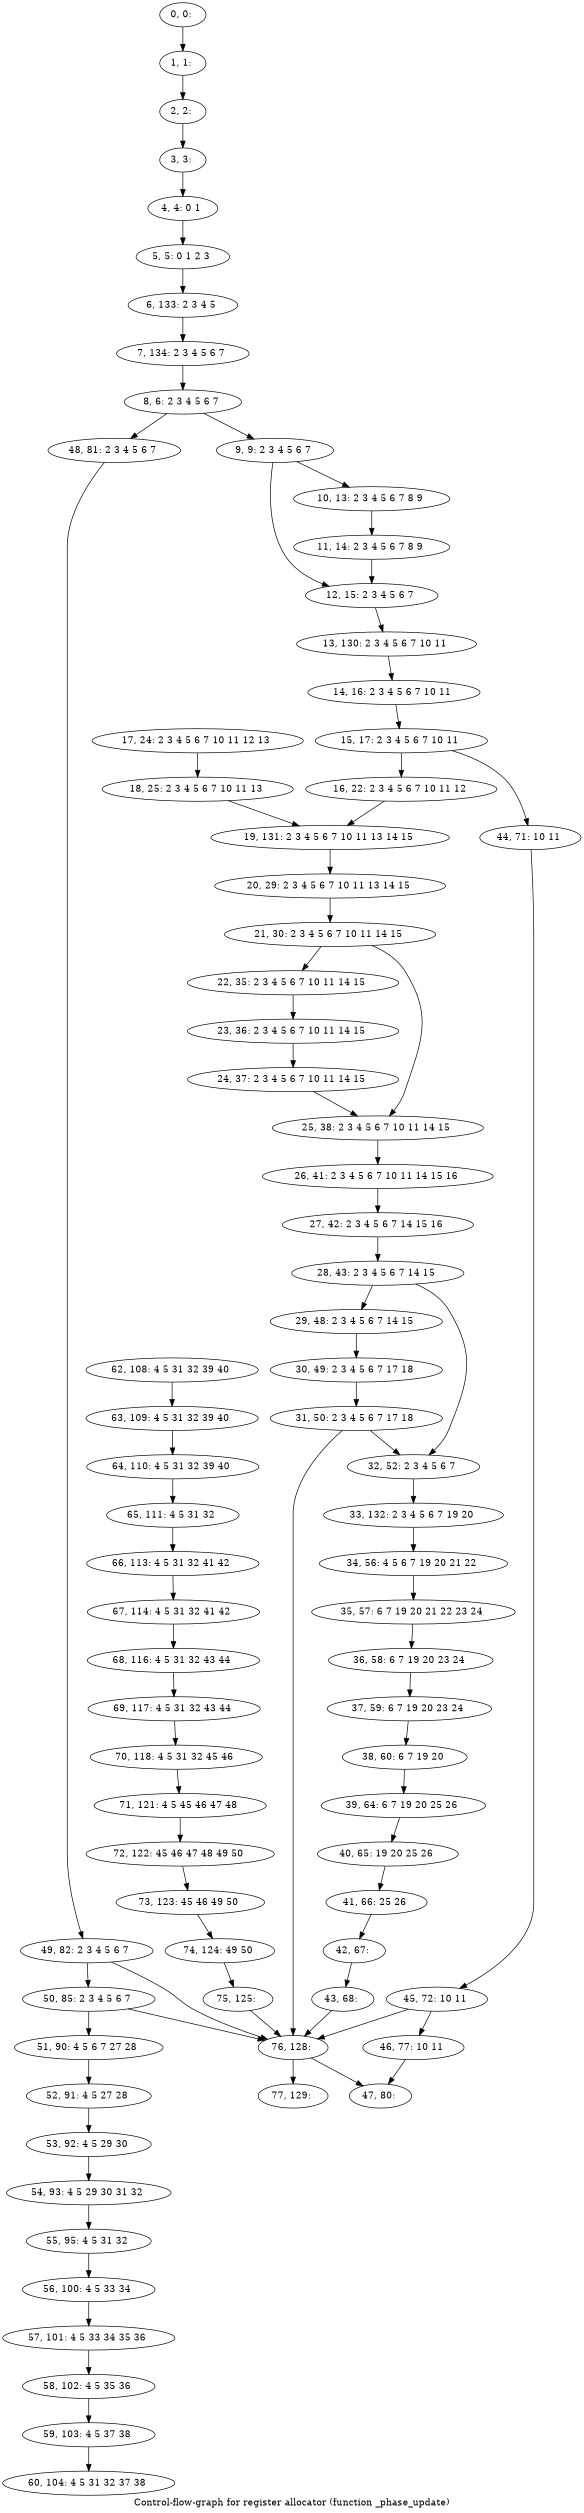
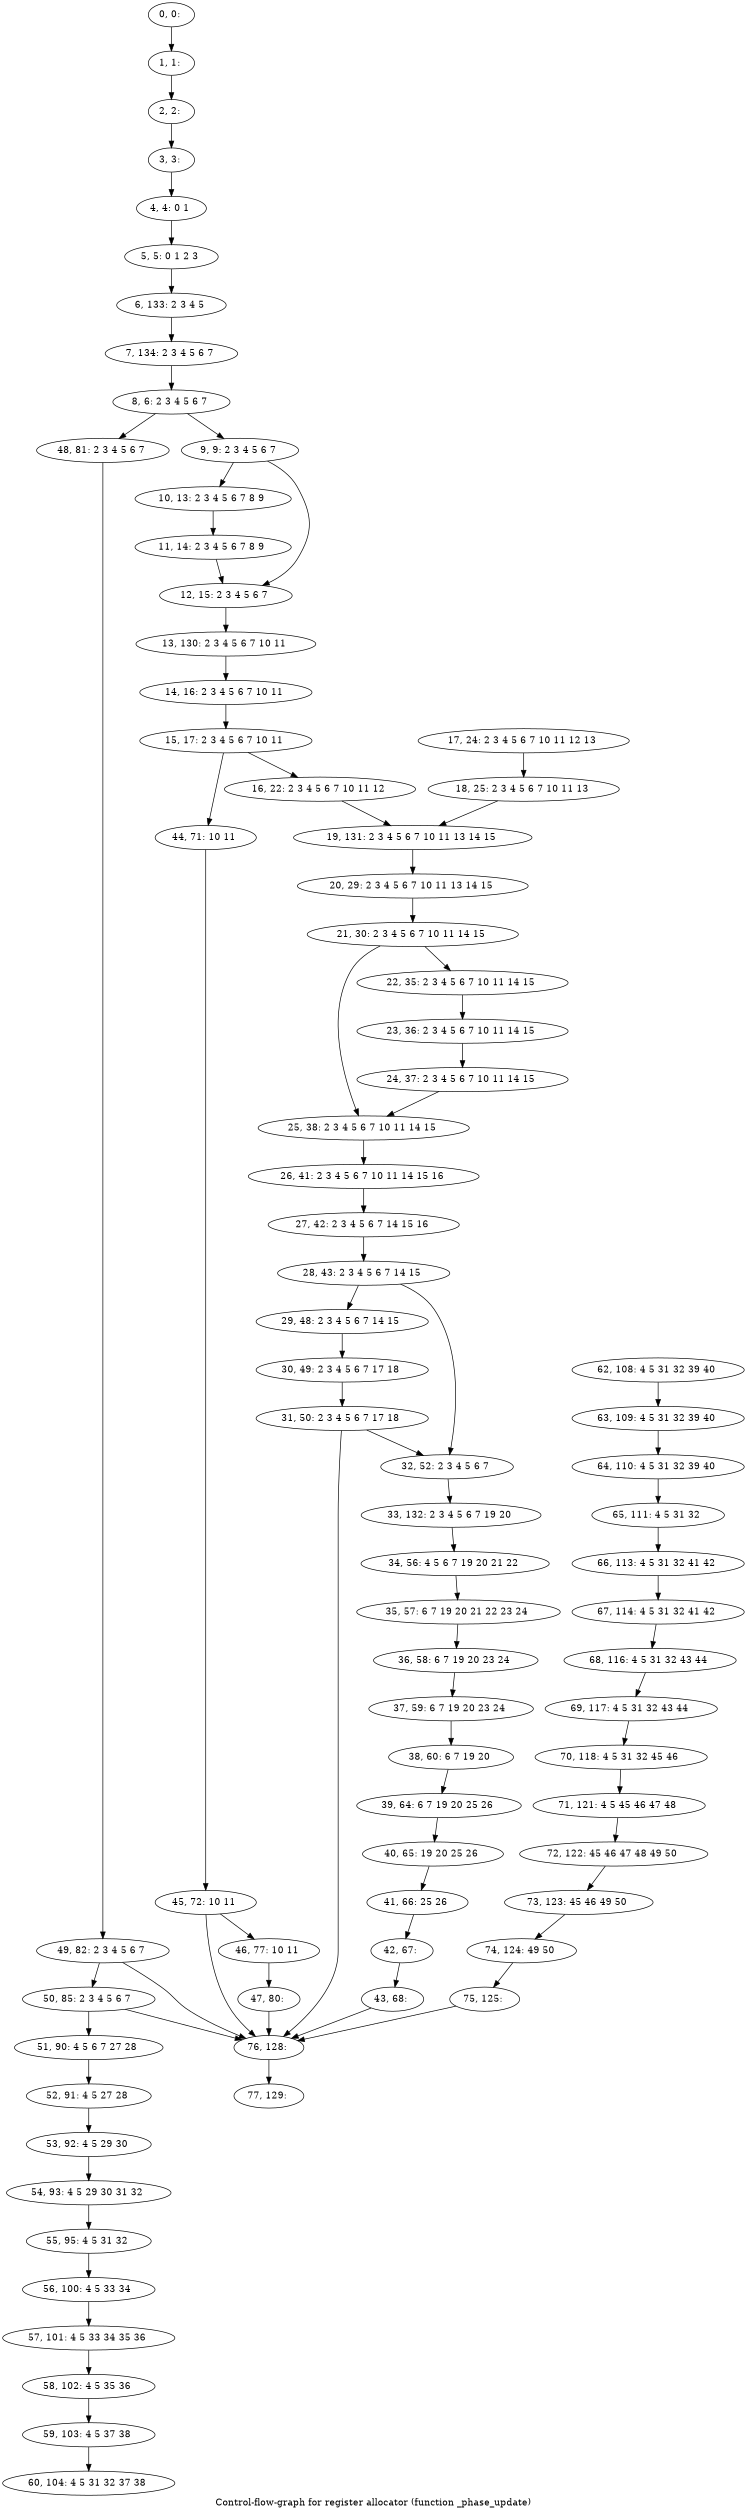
(334, 2070) -> (269, 2020)
